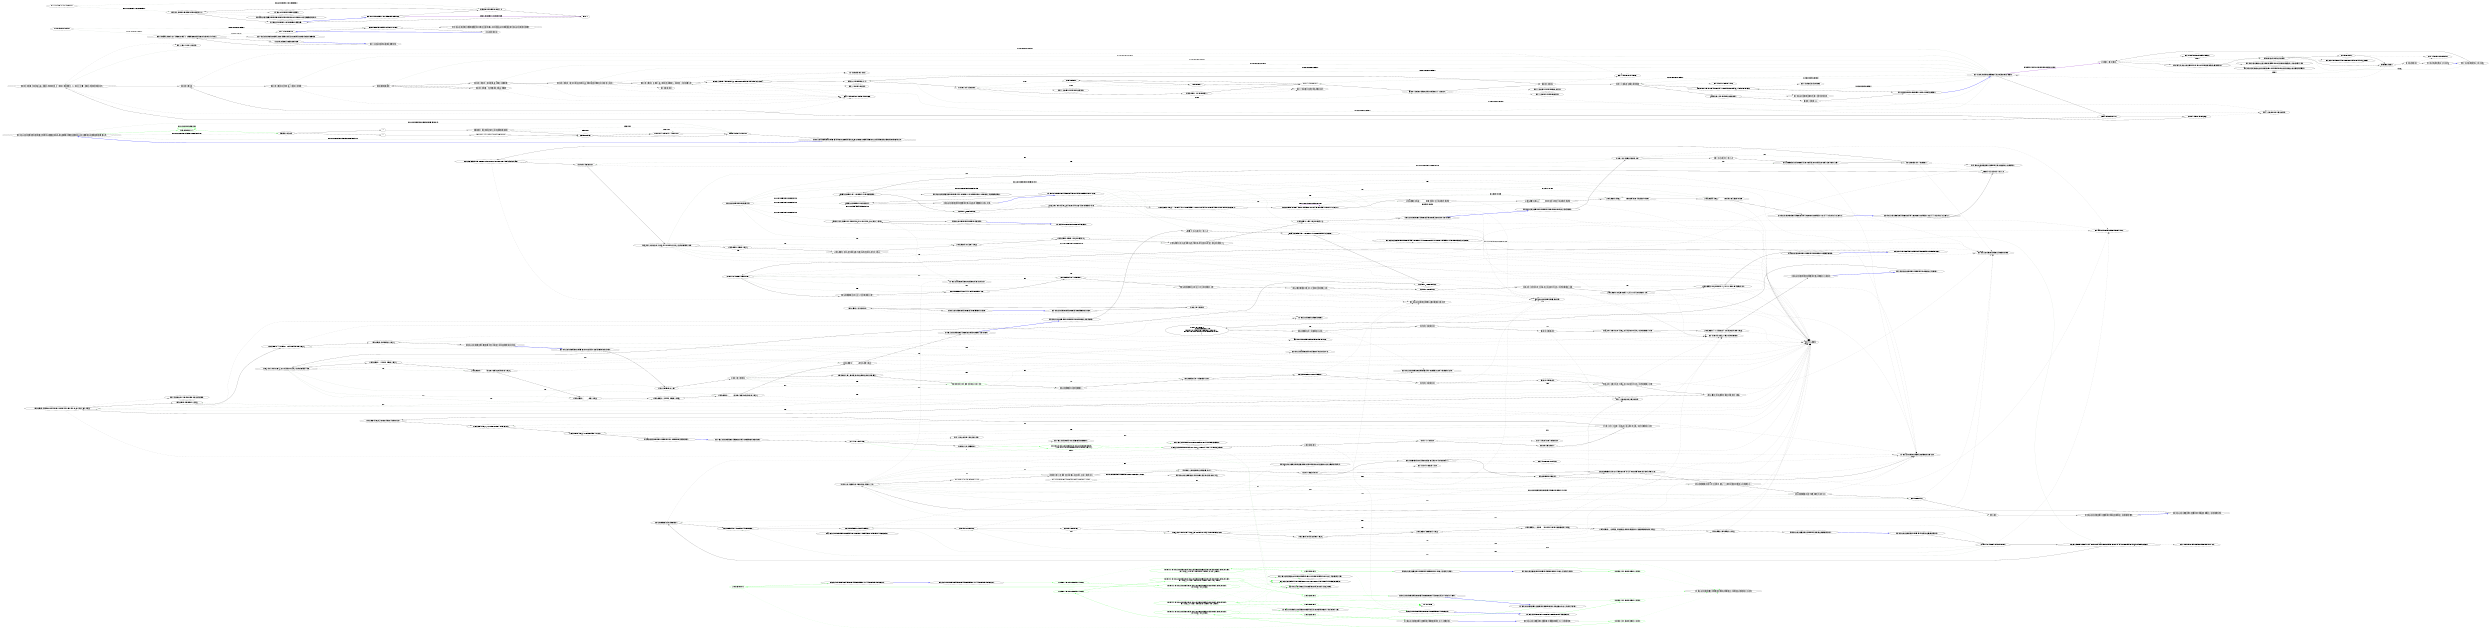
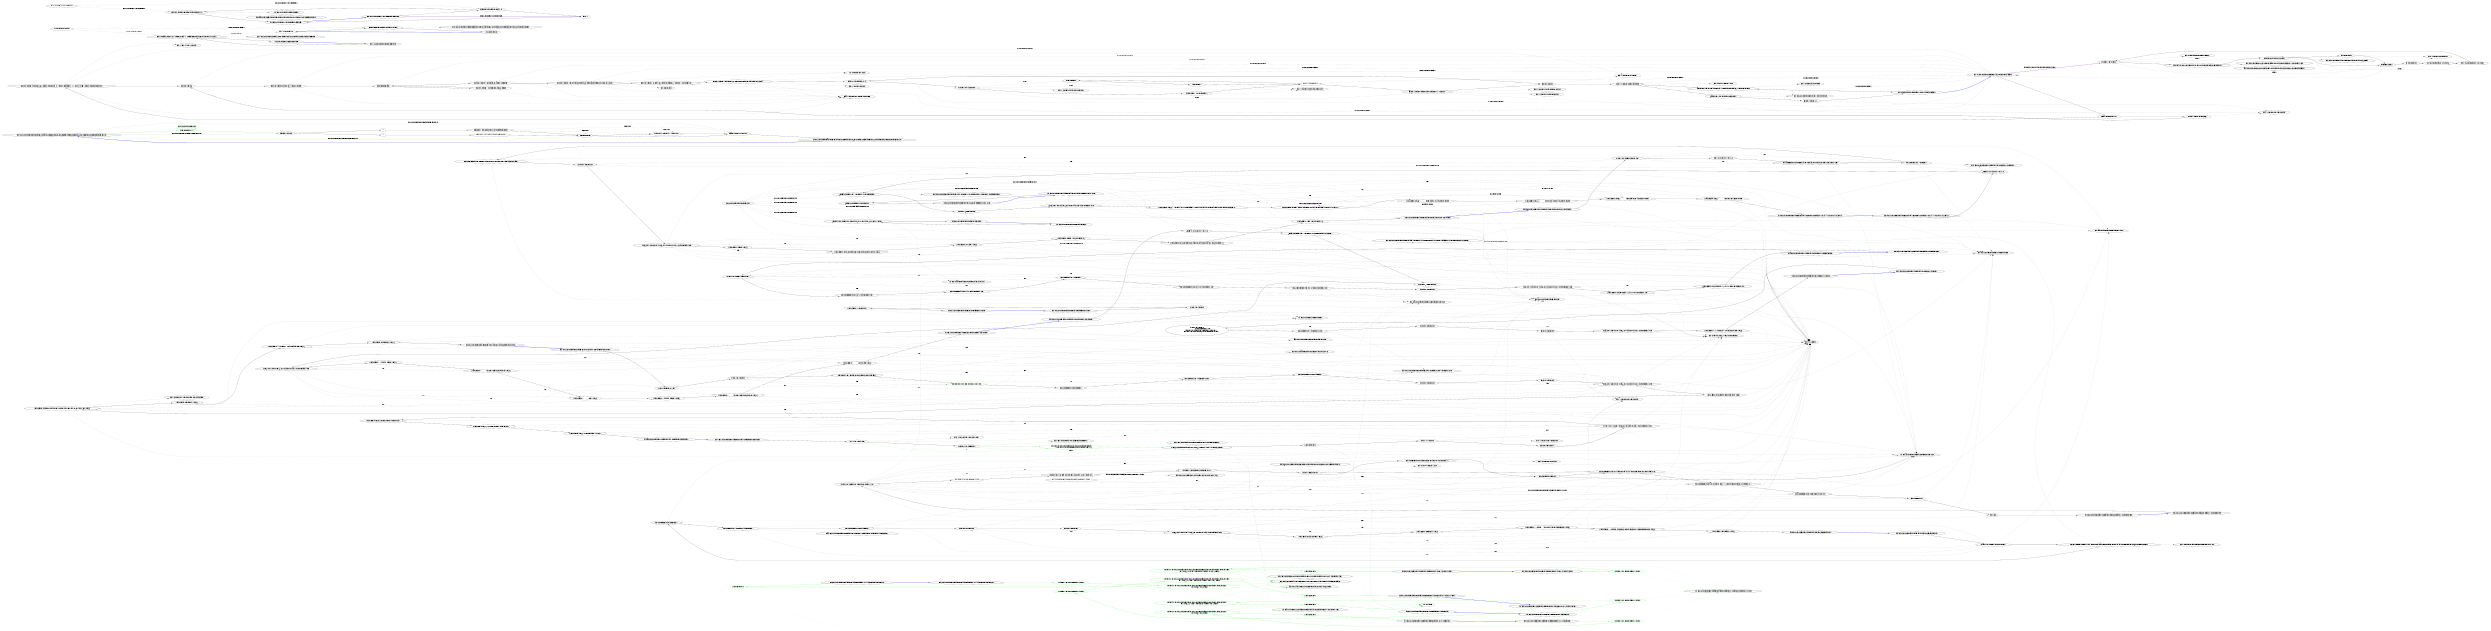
(857, 308) -> (857, 308)
